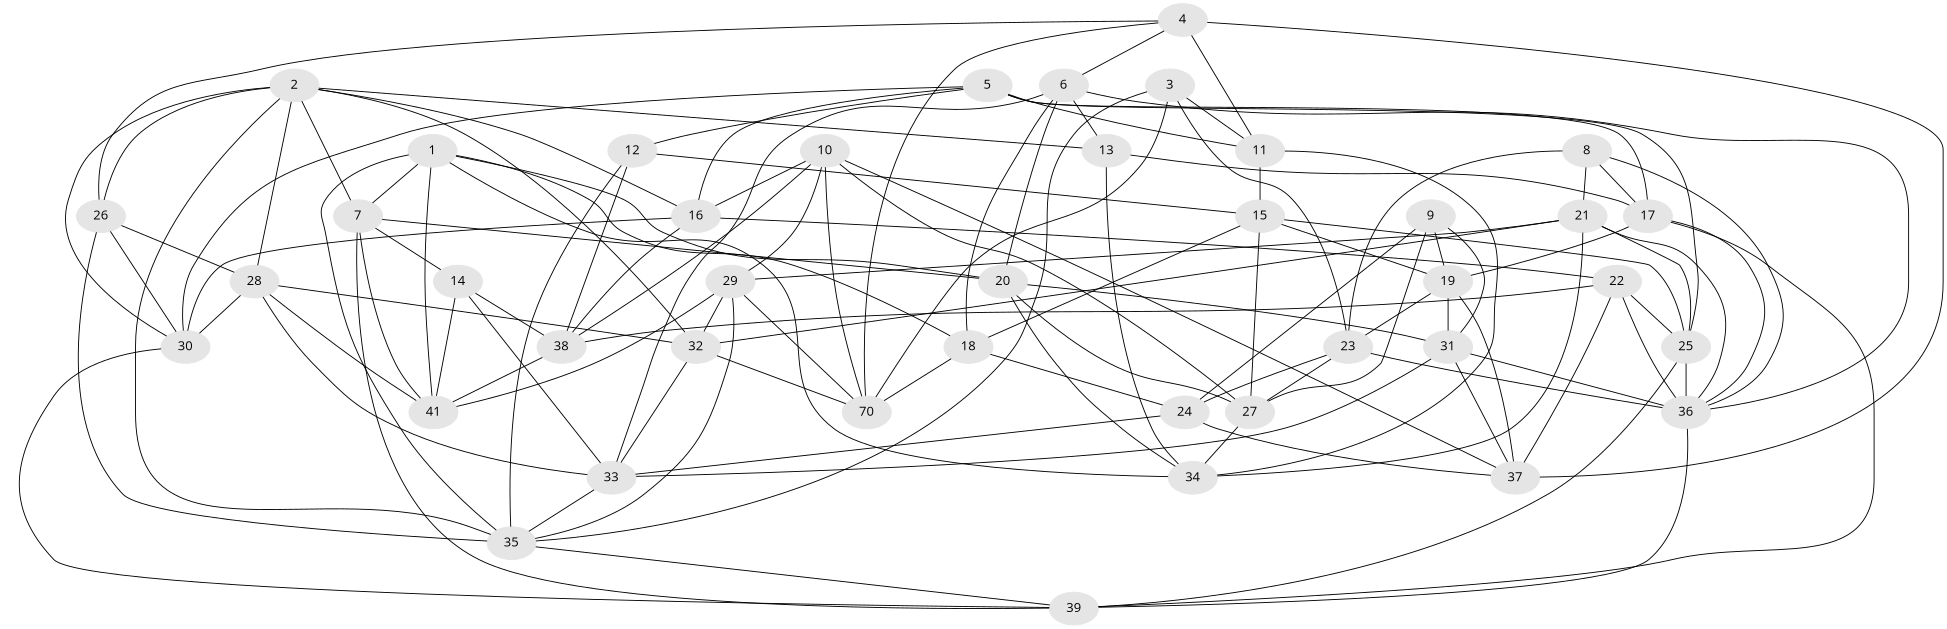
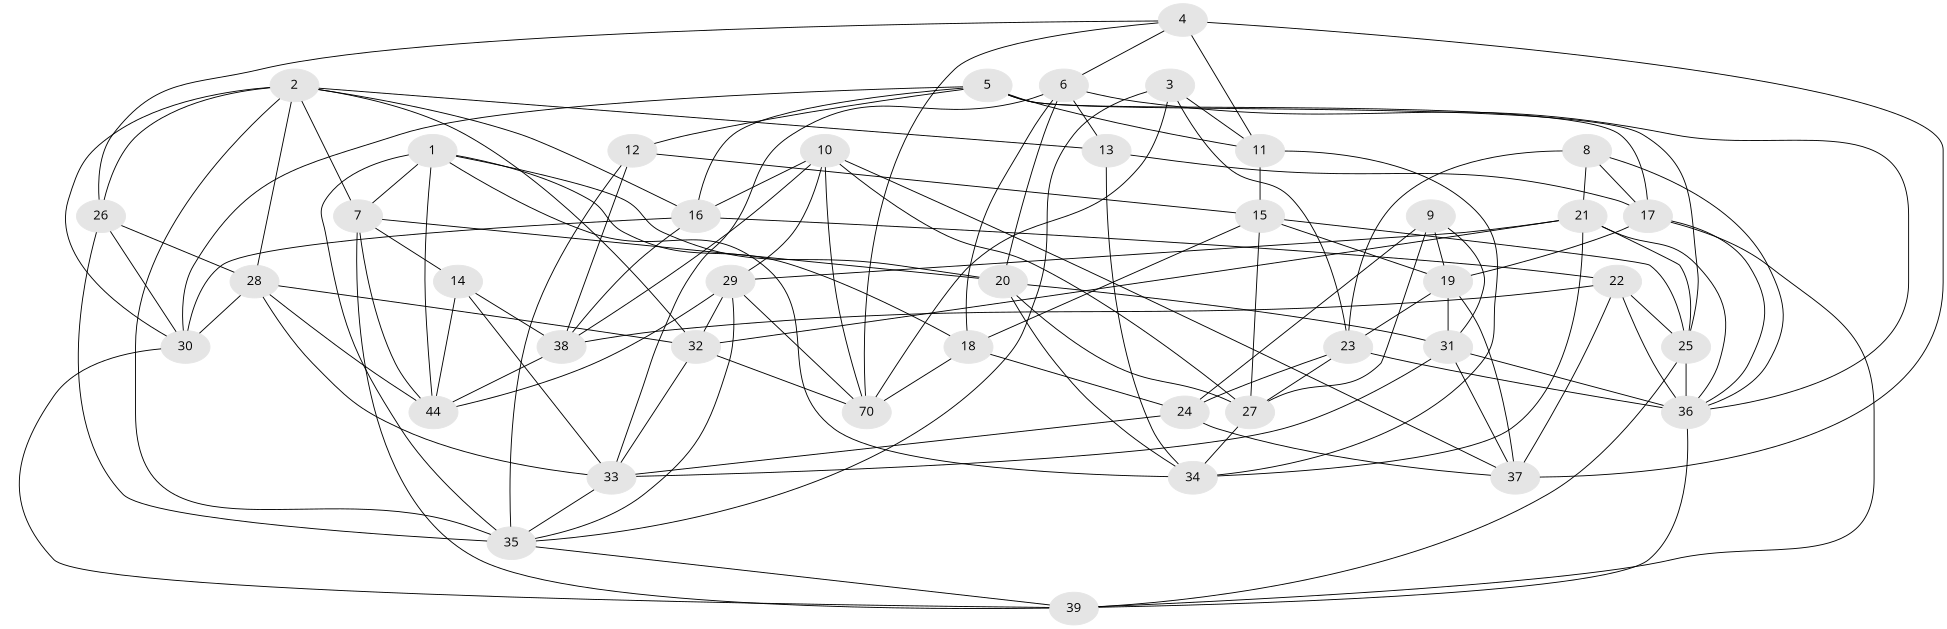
(433, 412) -> (433, 412)
